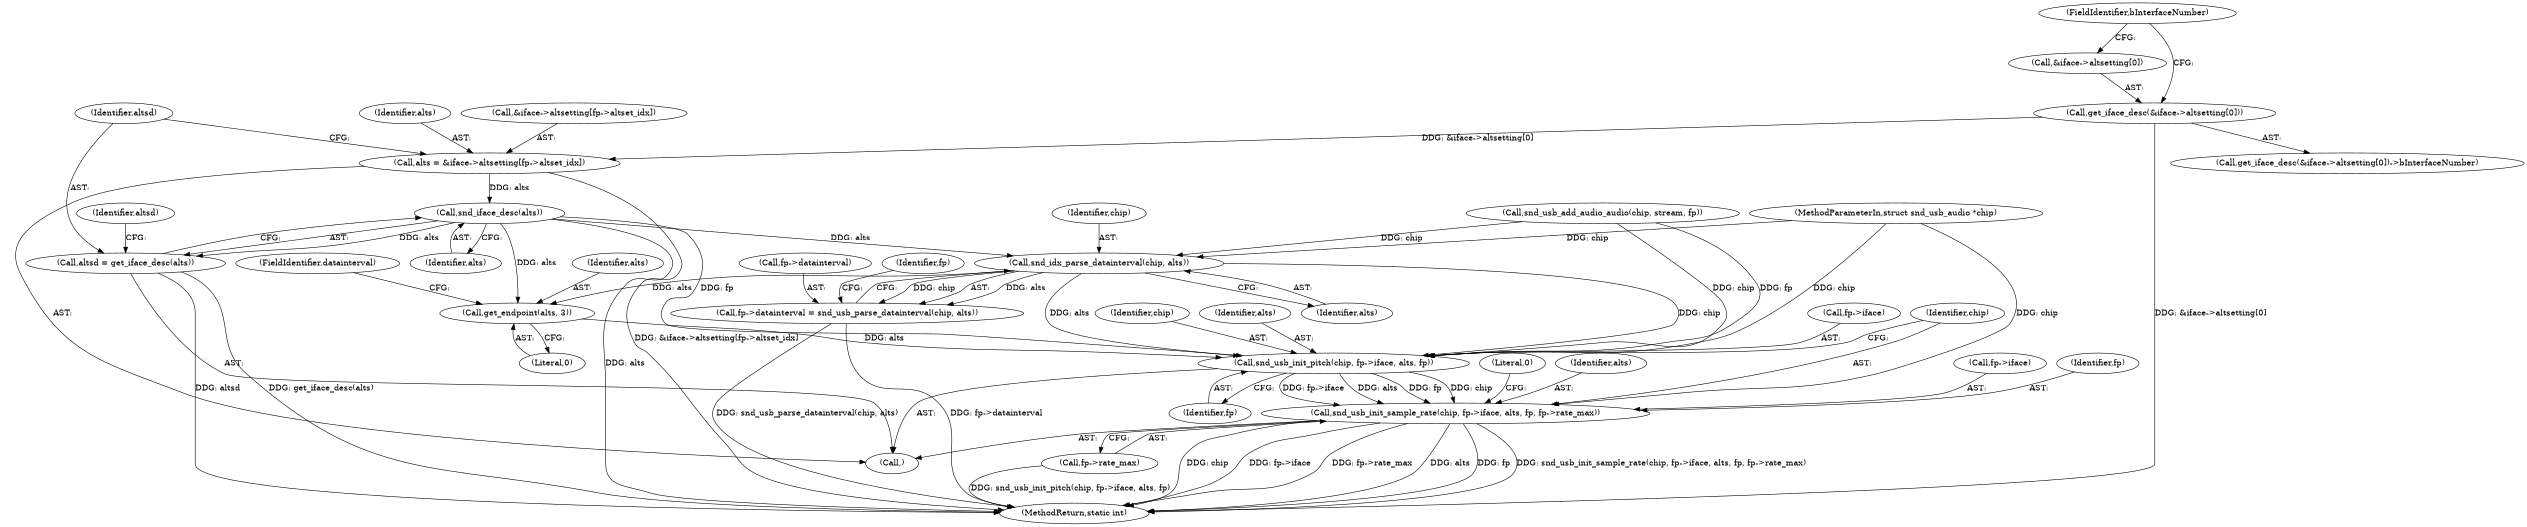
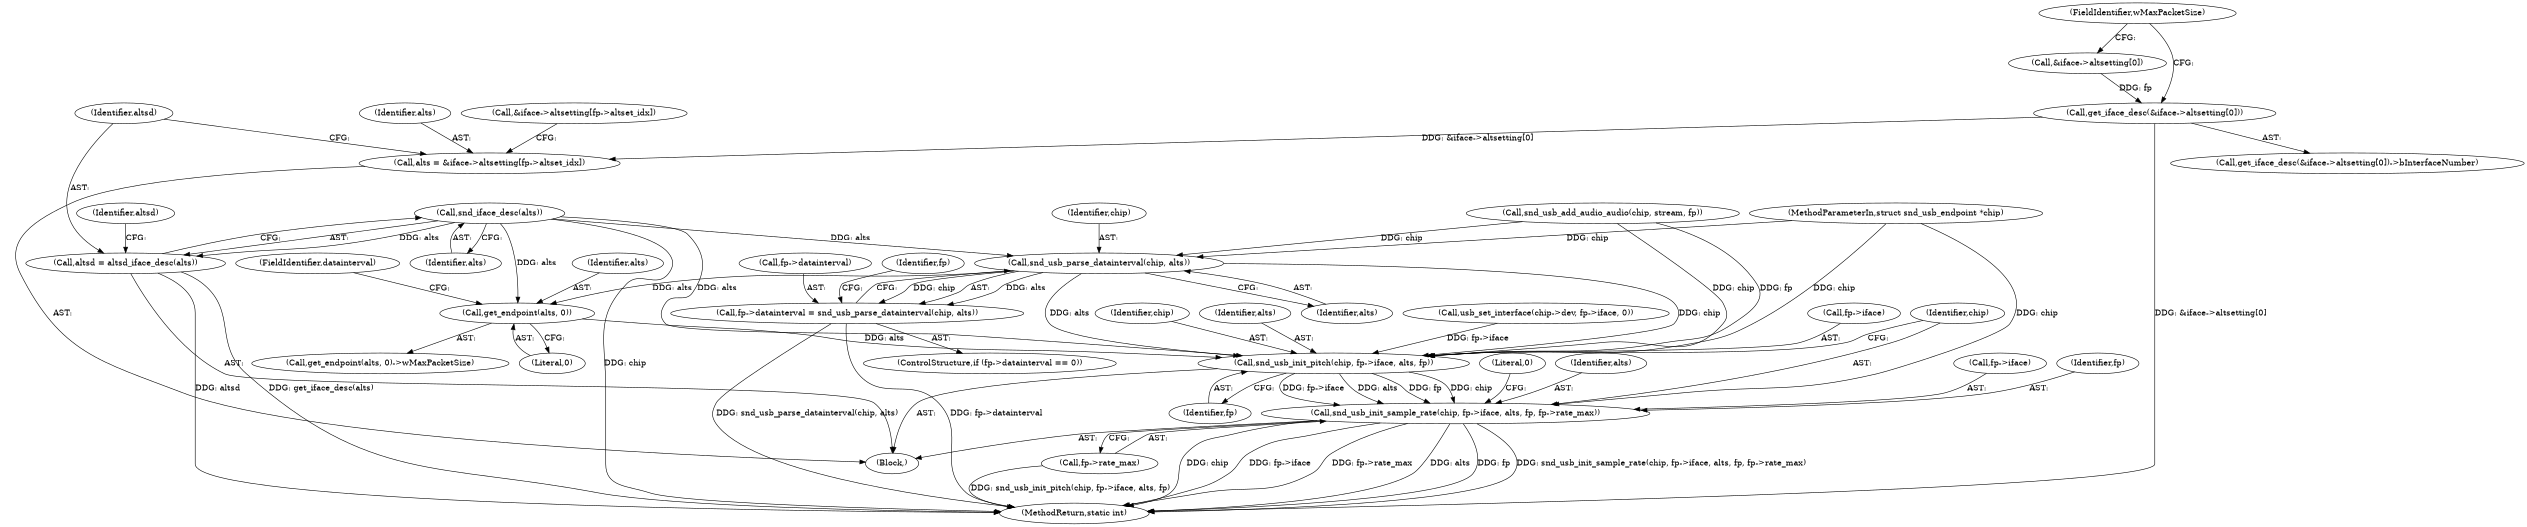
(2138, 13) -> (2138, 13)
(2136, 88) -> (2136, 88)
(548, 138) -> (548, 138)
(490, 185) -> none
(1896, 213) -> (1896, 213)
(126, 263) -> (126, 263)
(1099, 263) -> (1099, 263)
(717, 288) -> (717, 288)
(517, 313) -> (517, 313)
none -> (1536, 313)
none -> (380, 363)
(625, 363) -> (625, 363)
none -> (990, 363)
(684, 393) -> none
(892, 463) -> (892, 463)
